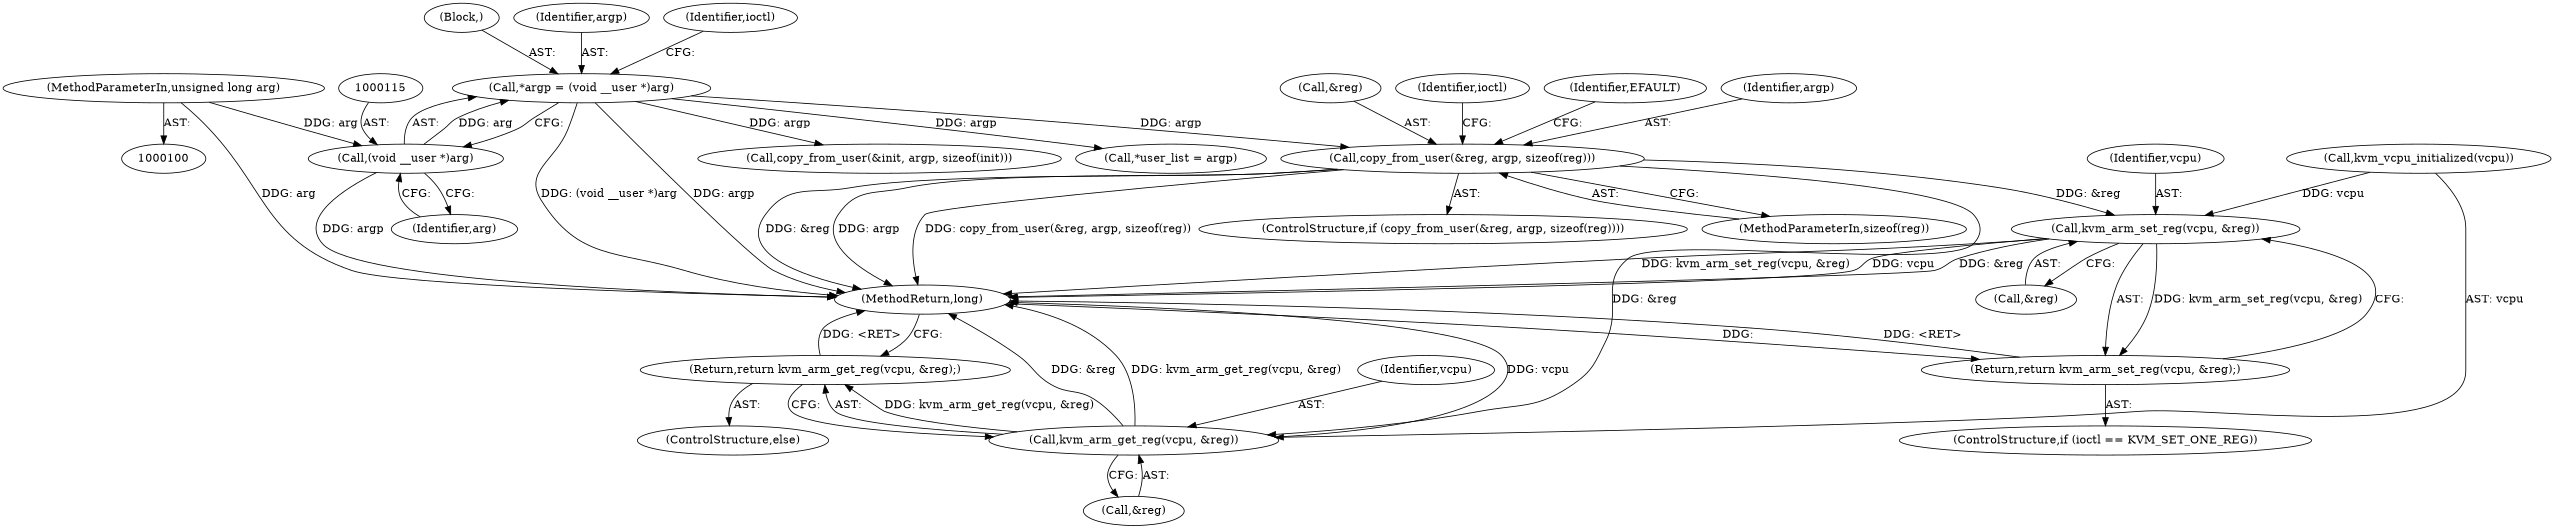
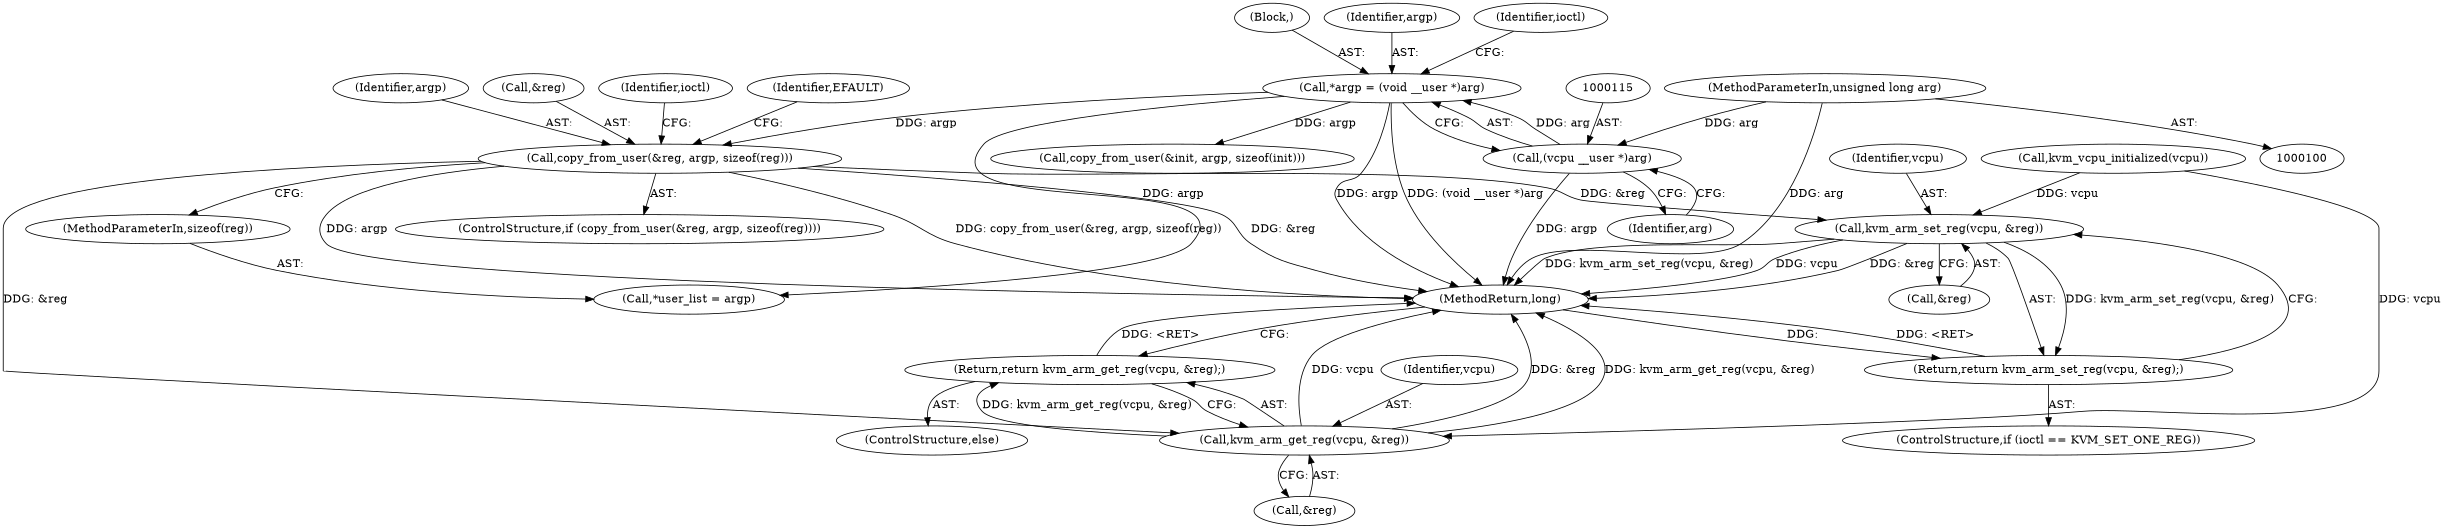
(406, 159) -> (1582, 159)
(1622, 205) -> (385, 287)
(2495, 300) -> (2410, 300)
